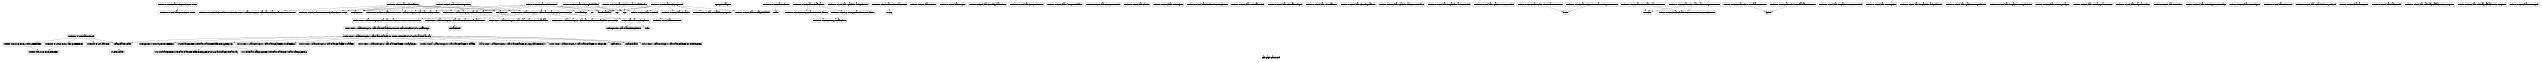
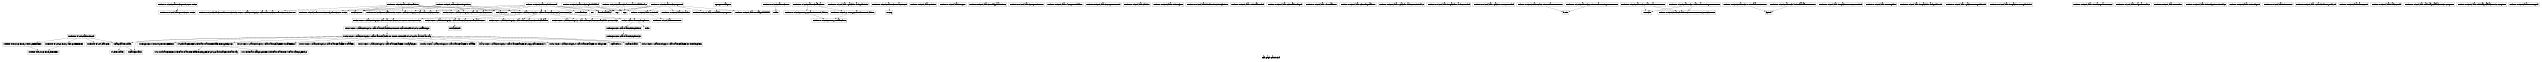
(2052, 5) -> none
none -> (624, 36)
none -> (135, 52)
